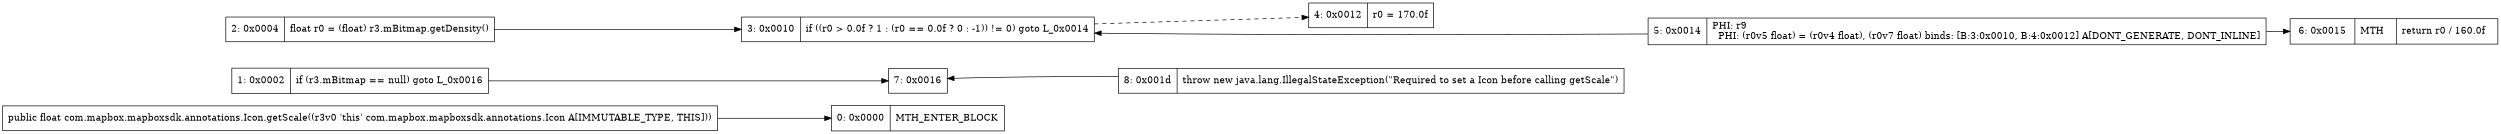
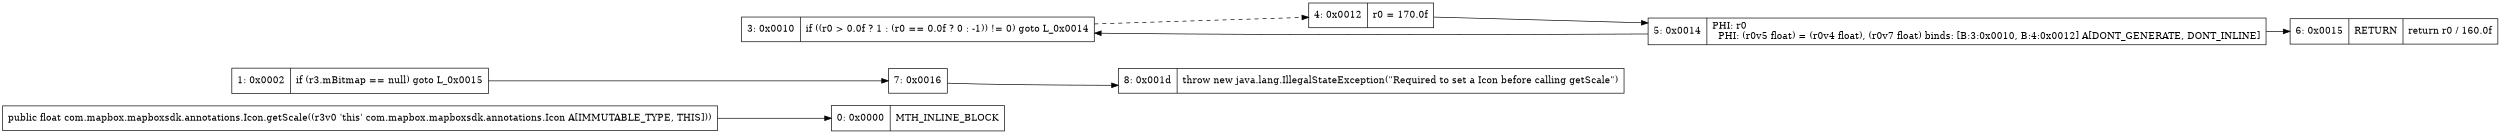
none -> (1538, 20)
(1731, 26) -> (1731, 26)
(360, 29) -> none
(2372, 31) -> (2376, 31)
(1036, 77) -> (1029, 85)
(389, 81) -> (389, 81)
(947, 118) -> (947, 118)
